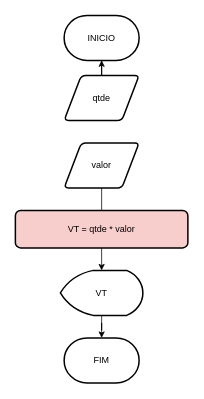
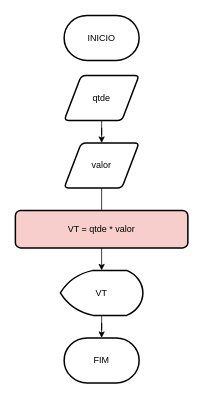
(102, 65) -> (102, 134)
